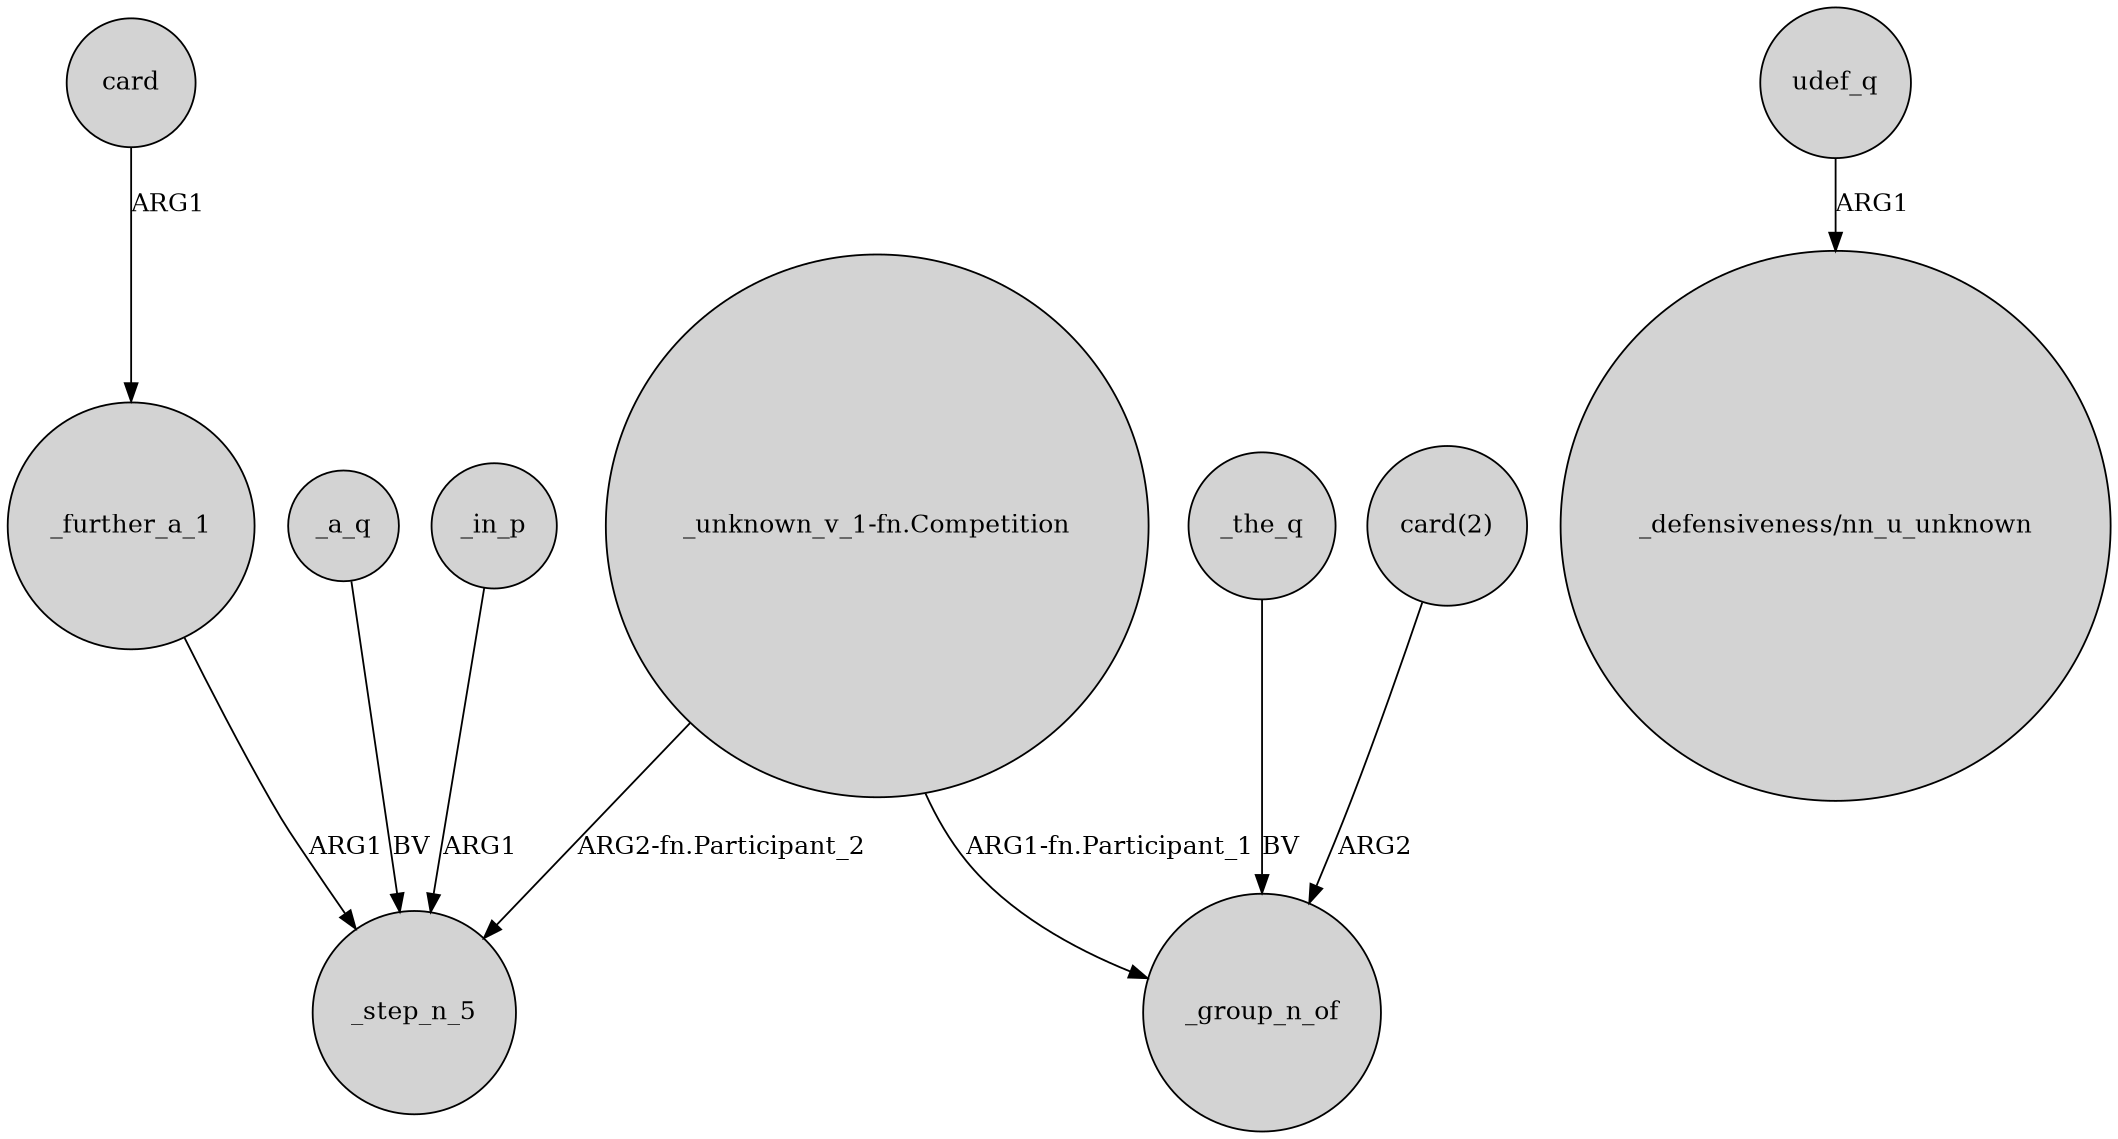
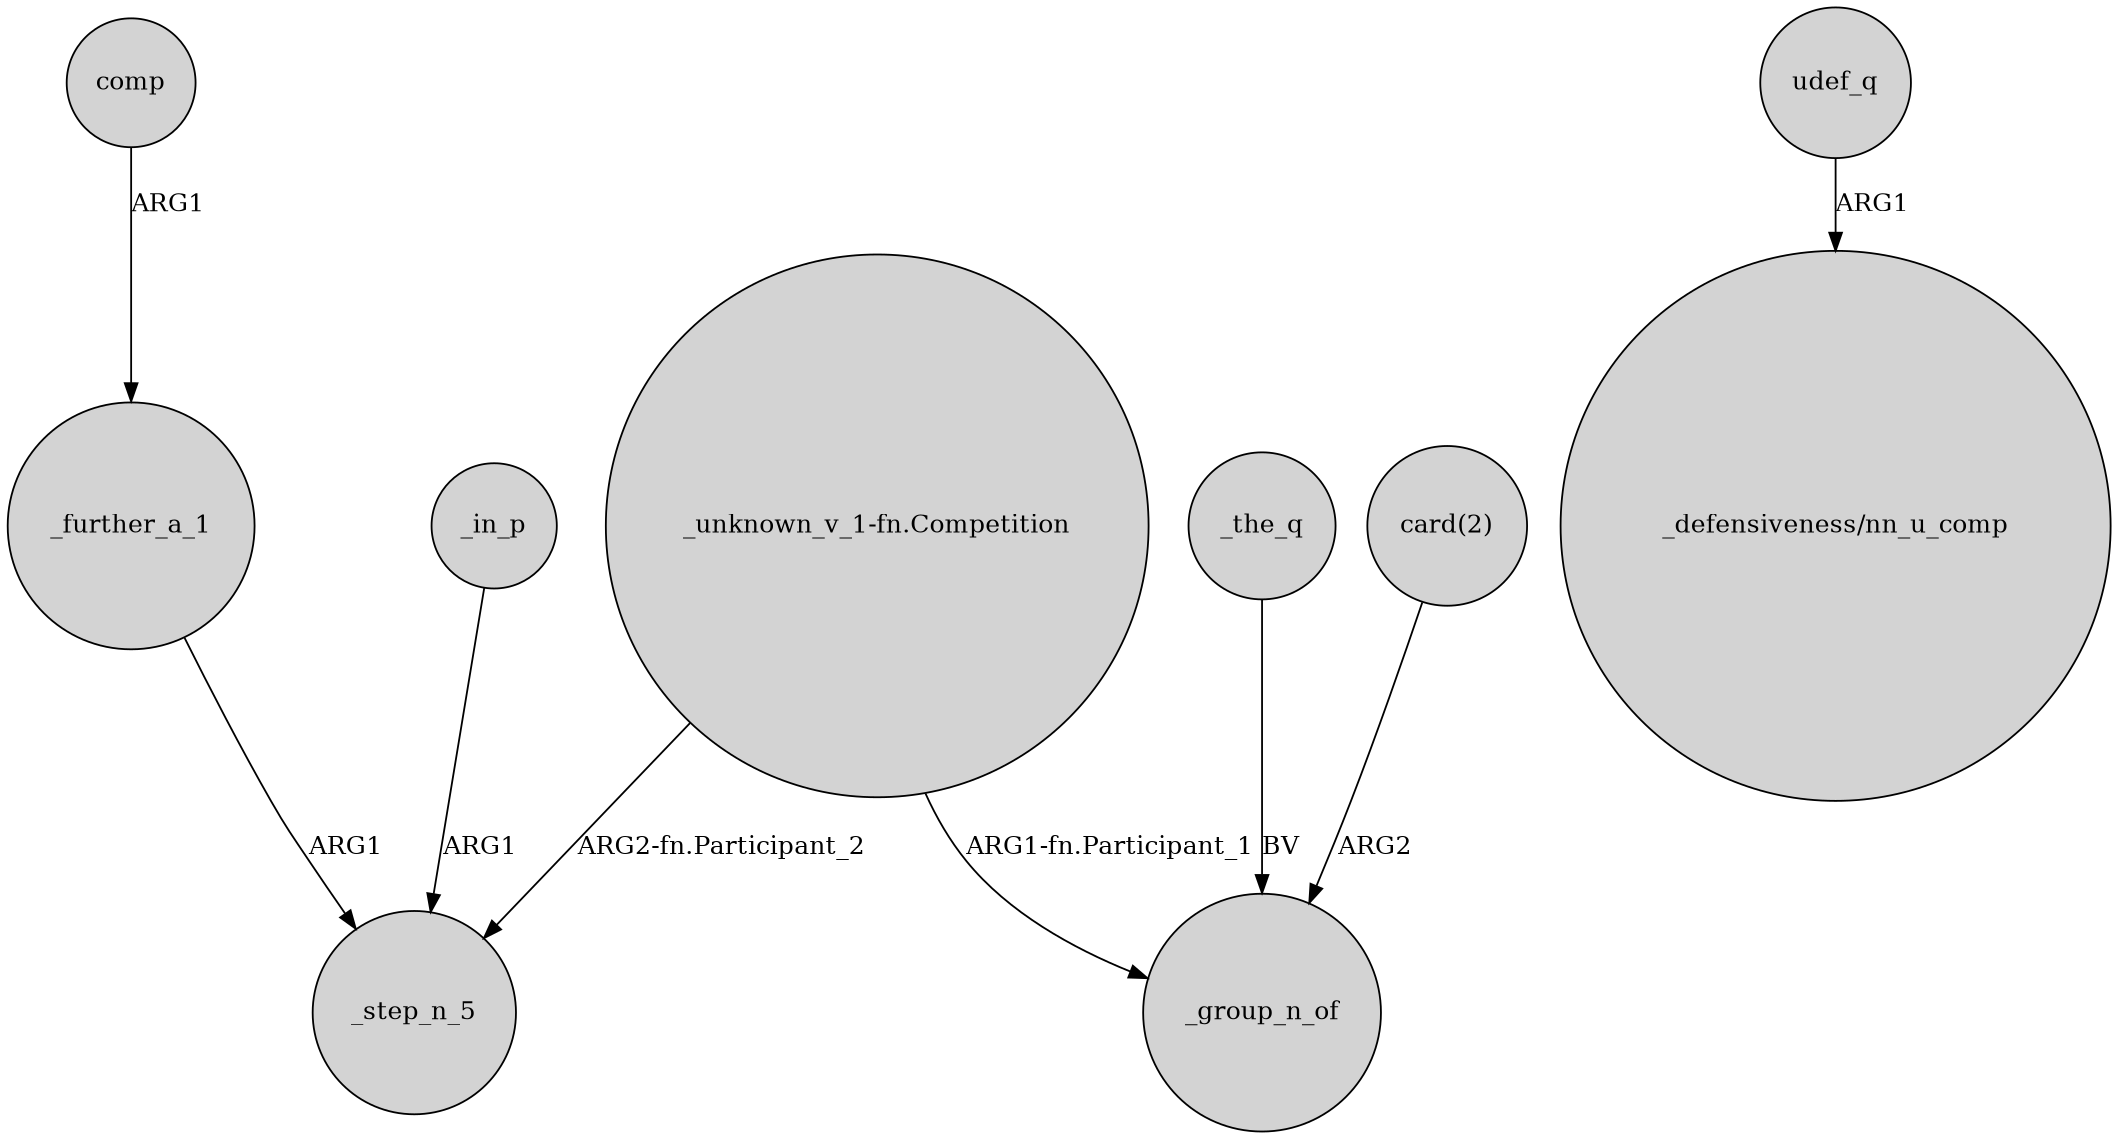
(131, 83) -> (131, 83)
(344, 526) -> none
(1836, 526) -> (1836, 526)
